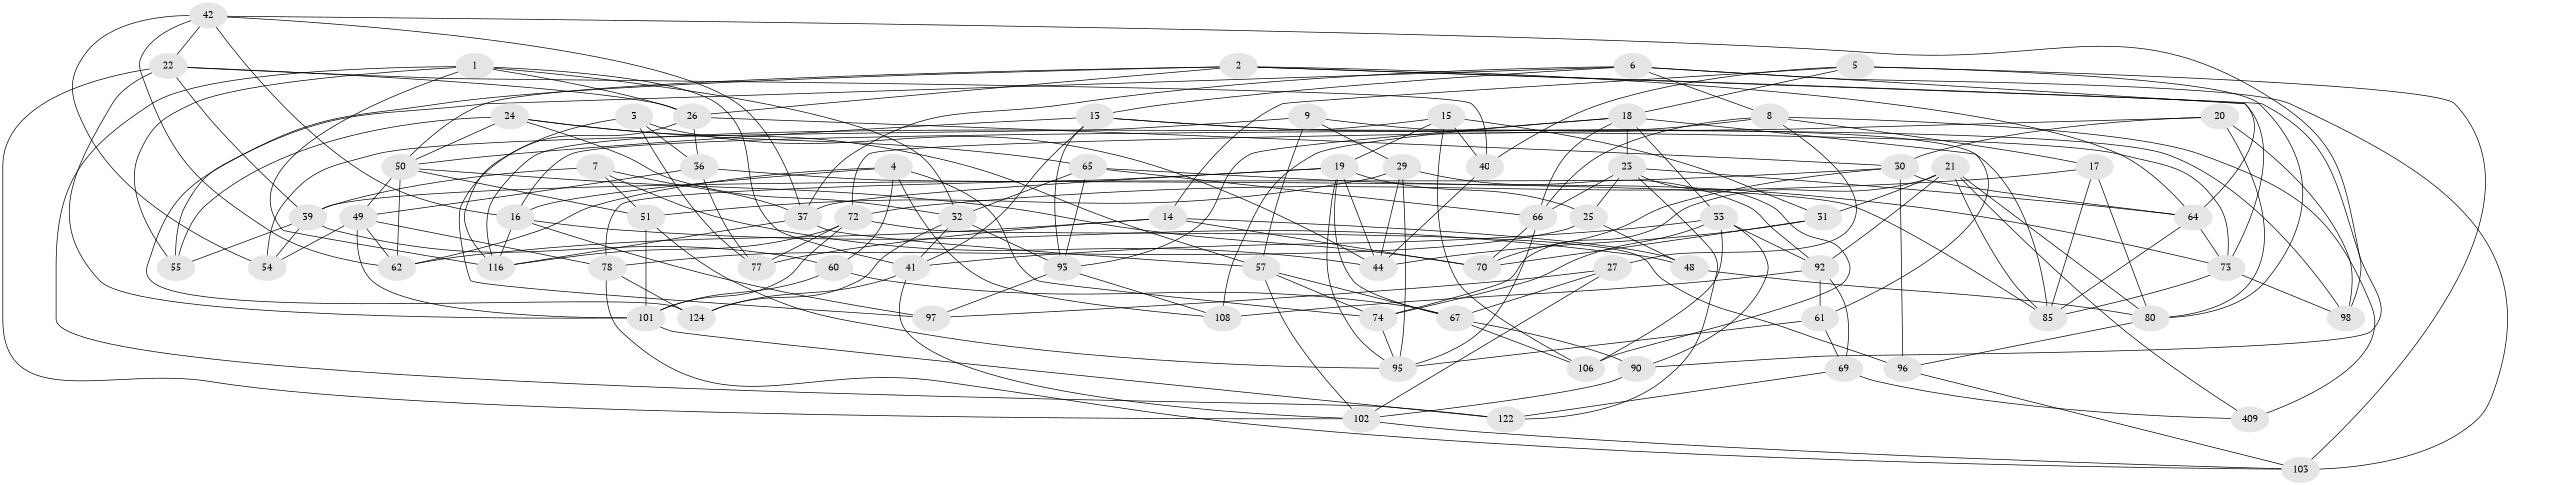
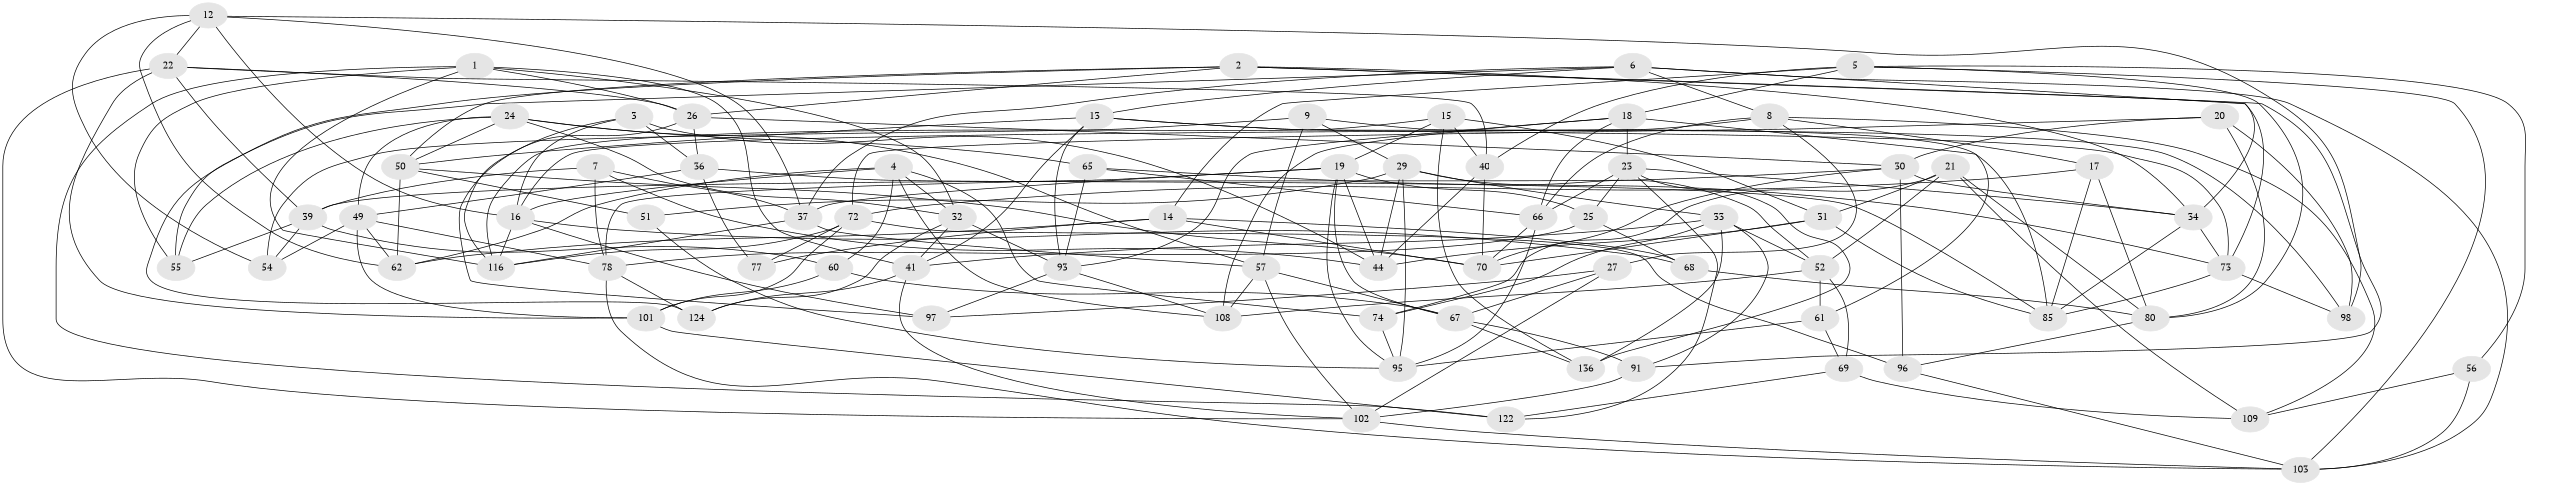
(208, 15) -> (208, 15)
(1671, 165) -> (1581, 199)
(379, 192) -> (404, 135)
(621, 192) -> (596, 218)
(1023, 192) -> (922, 189)
(688, 202) -> (551, 145)
none -> (1483, 217)
(2193, 217) -> (2193, 217)
(1990, 248) -> (1929, 279)
(646, 268) -> none
(1690, 268) -> (1690, 268)
(1820, 268) -> (1820, 268)
(1313, 290) -> (1246, 288)
(1586, 369) -> (1586, 369)
(1636, 369) -> (1636, 369)
none -> (2472, 369)
(2250, 419) -> (2250, 419)
